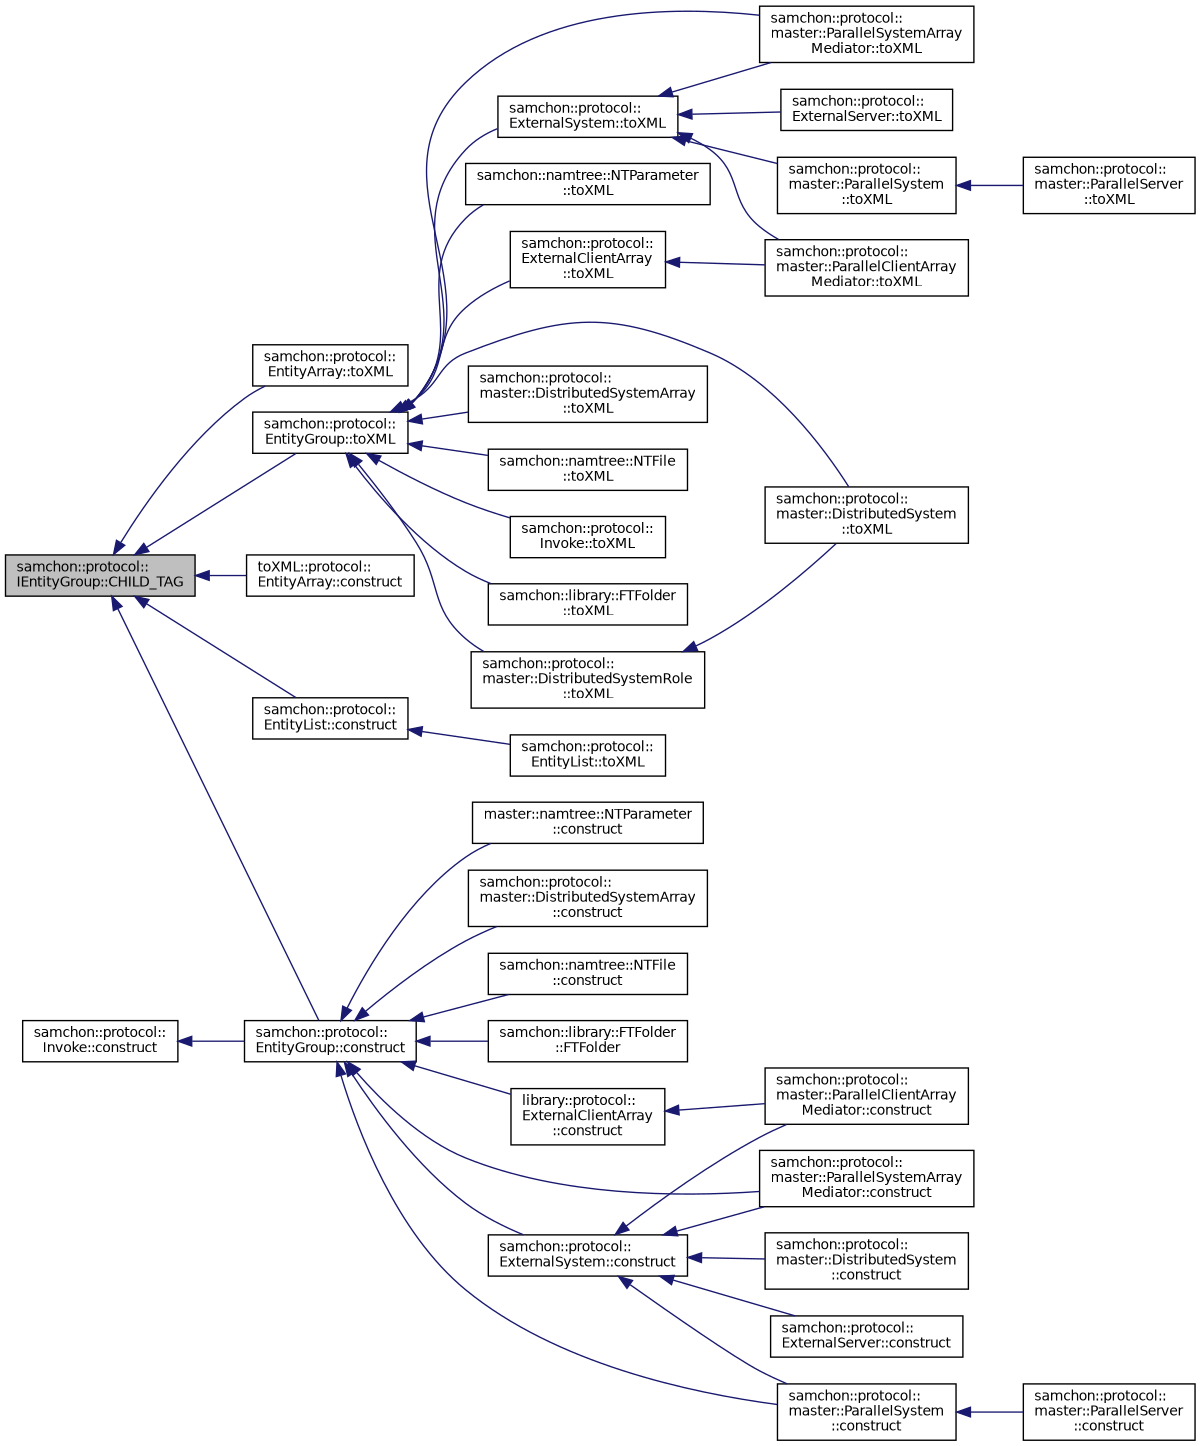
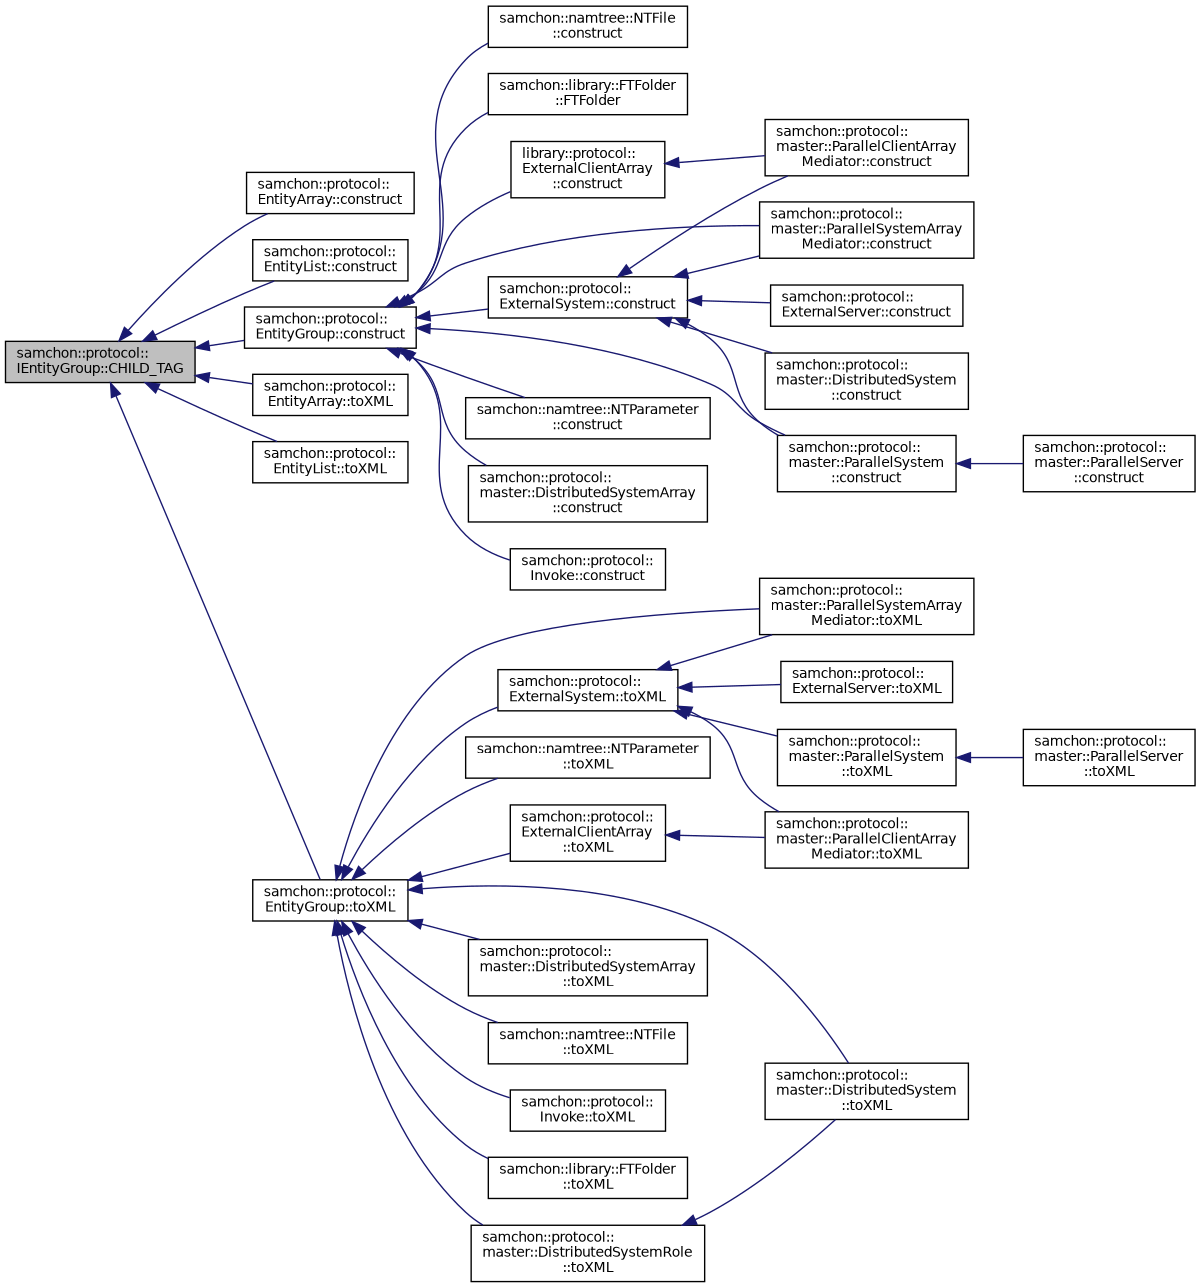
(330, 576) -> (330, 193)
(466, 738) -> (217, 416)
(588, 823) -> (588, 418)
(218, 1041) -> (439, 472)
